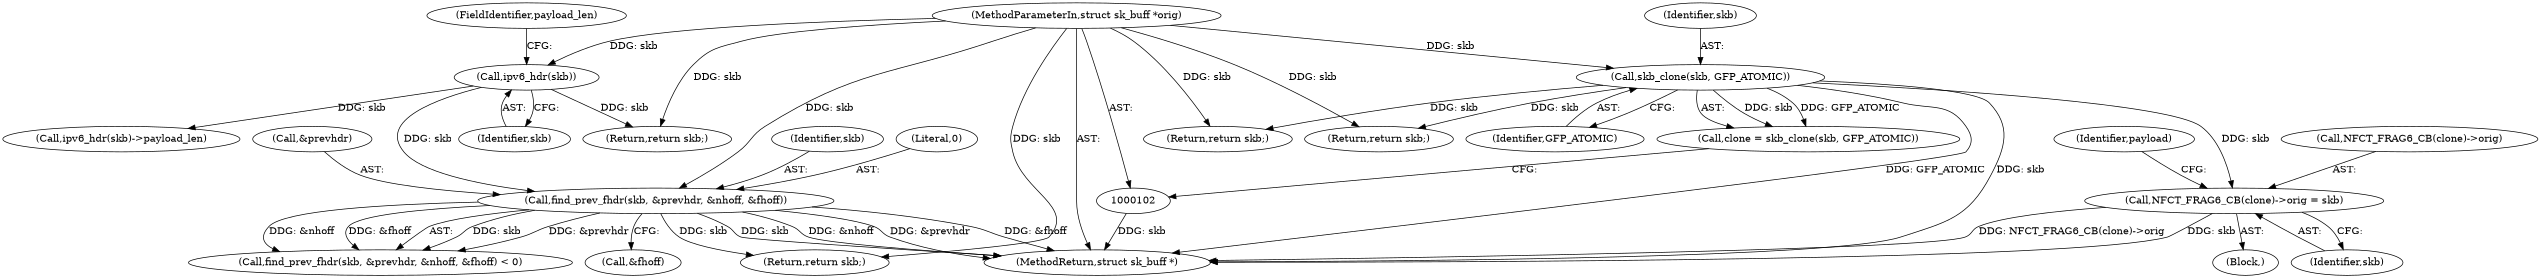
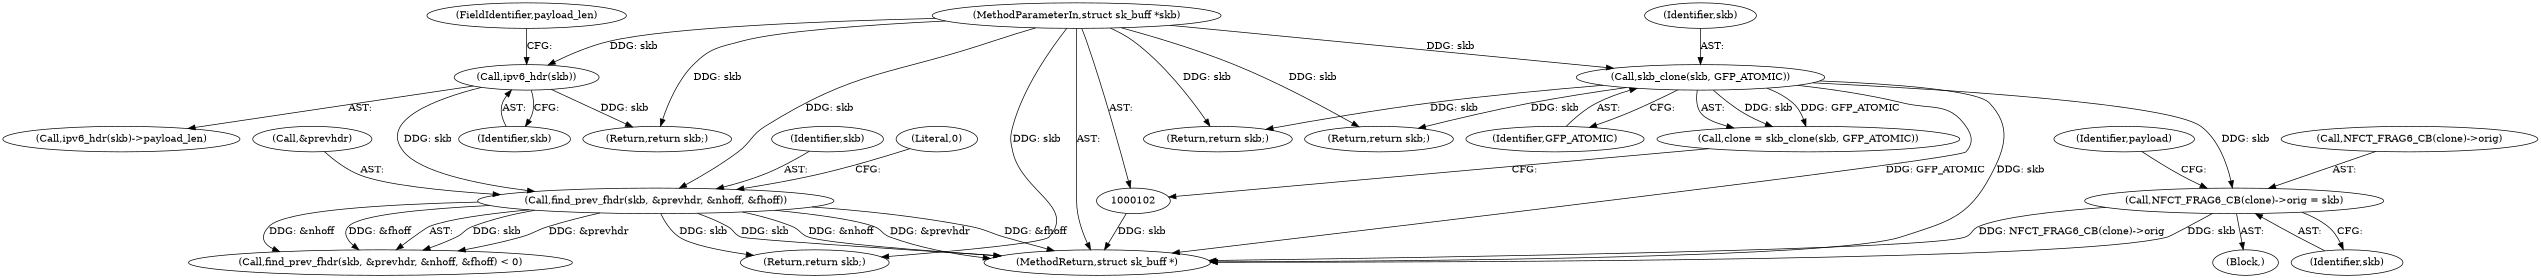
(1077, 16) -> (1077, 16)
(362, 108) -> (362, 108)
(870, 170) -> (870, 170)
(633, 263) -> none
